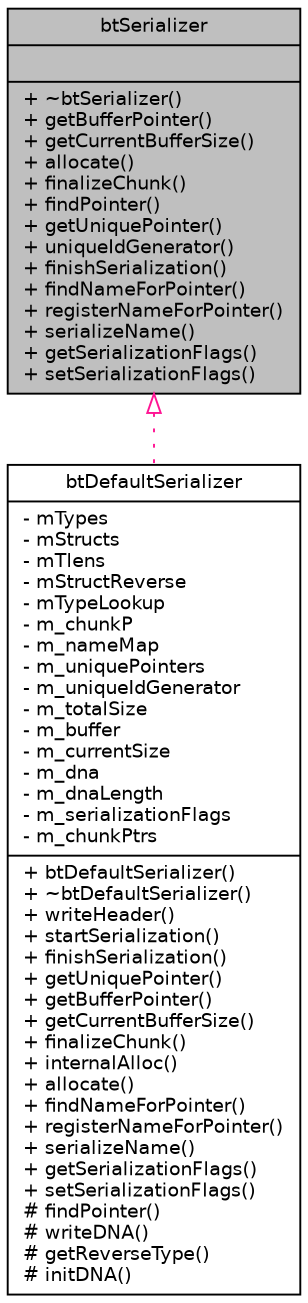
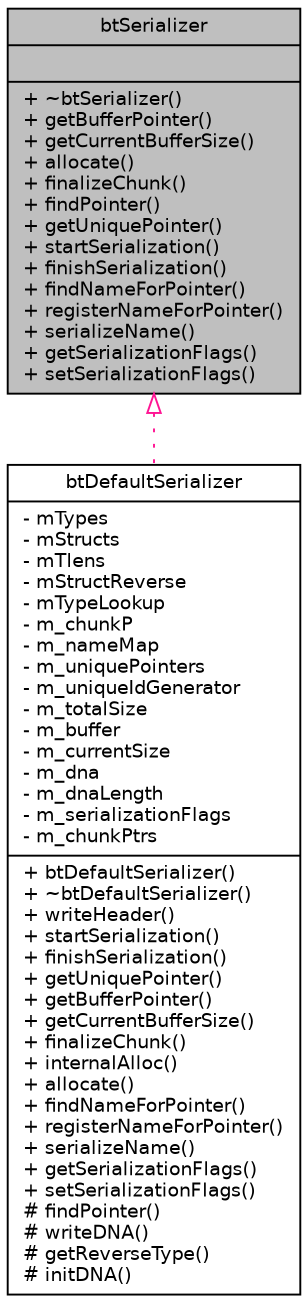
(129, 247) -> (122, 247)
